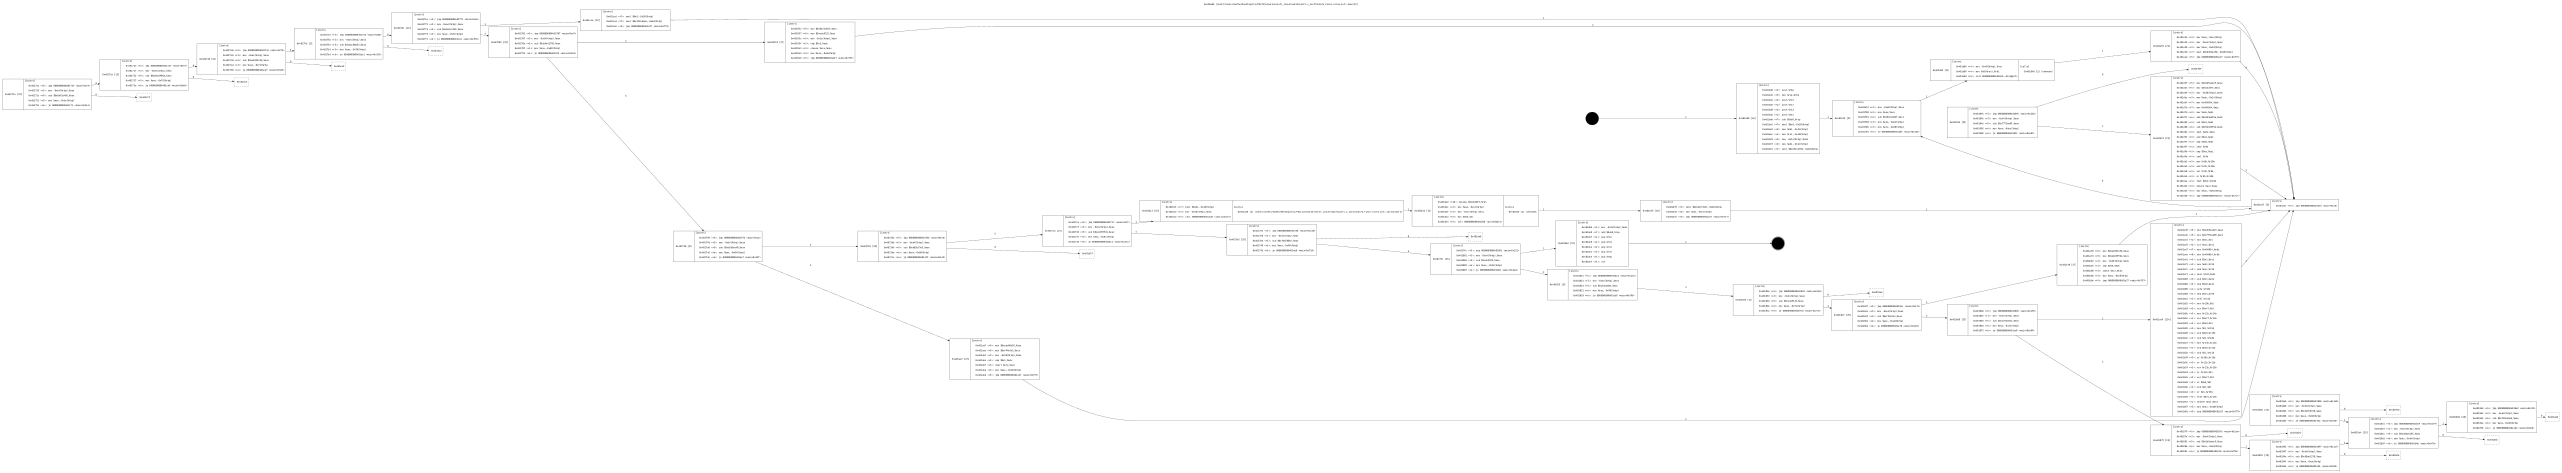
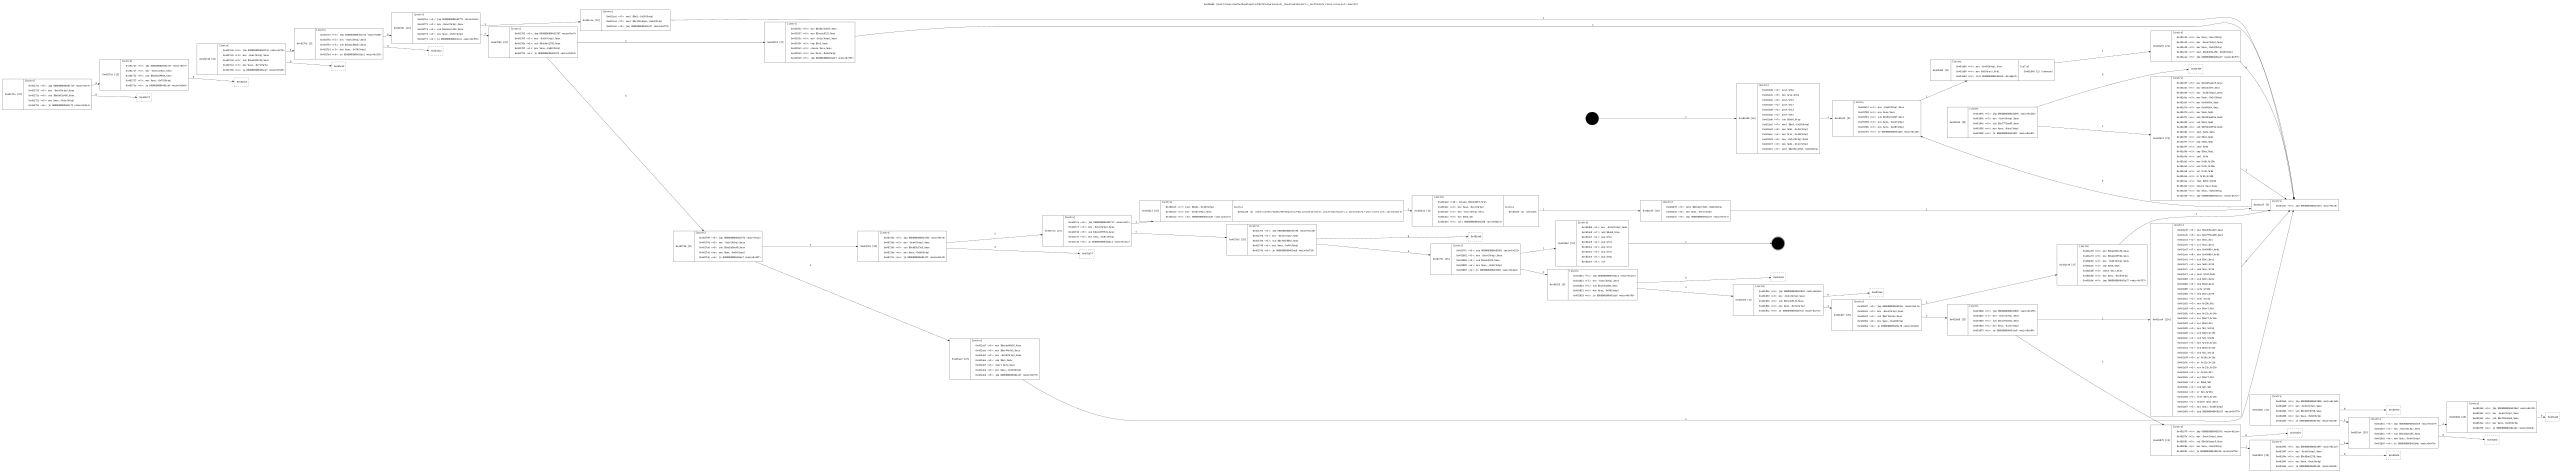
(192, 67) -> none
none -> (1778, 277)
